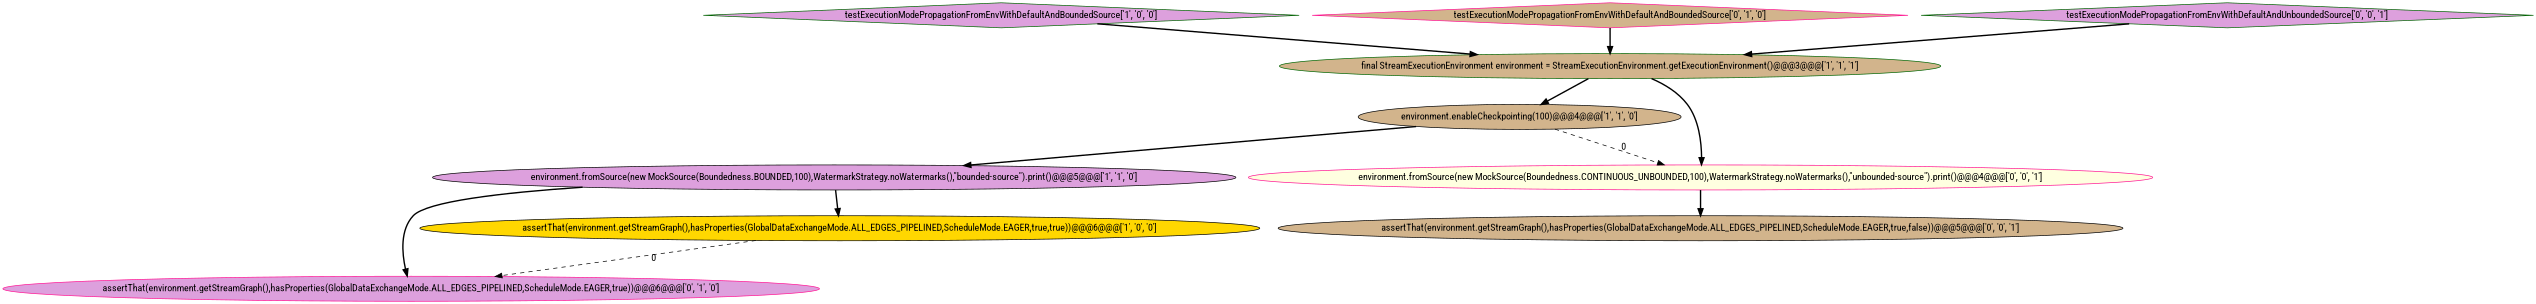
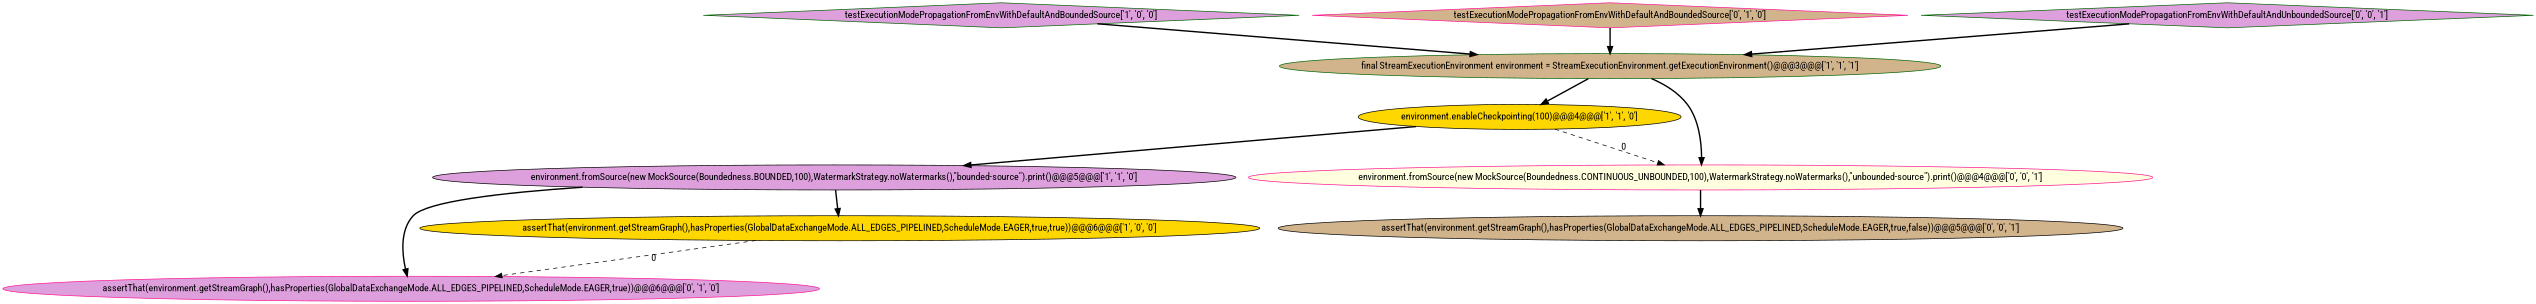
(1520, 117) -> (1520, 117)
